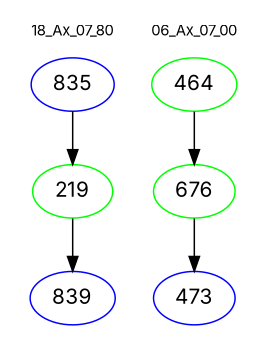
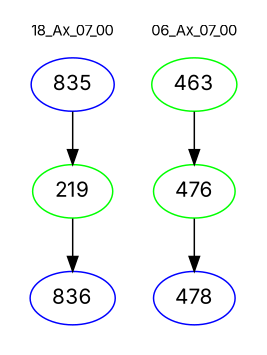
(73, 32) -> (73, 32)
(194, 85) -> (194, 85)
(194, 191) -> (194, 191)
(73, 298) -> (73, 298)
(194, 298) -> (194, 298)
